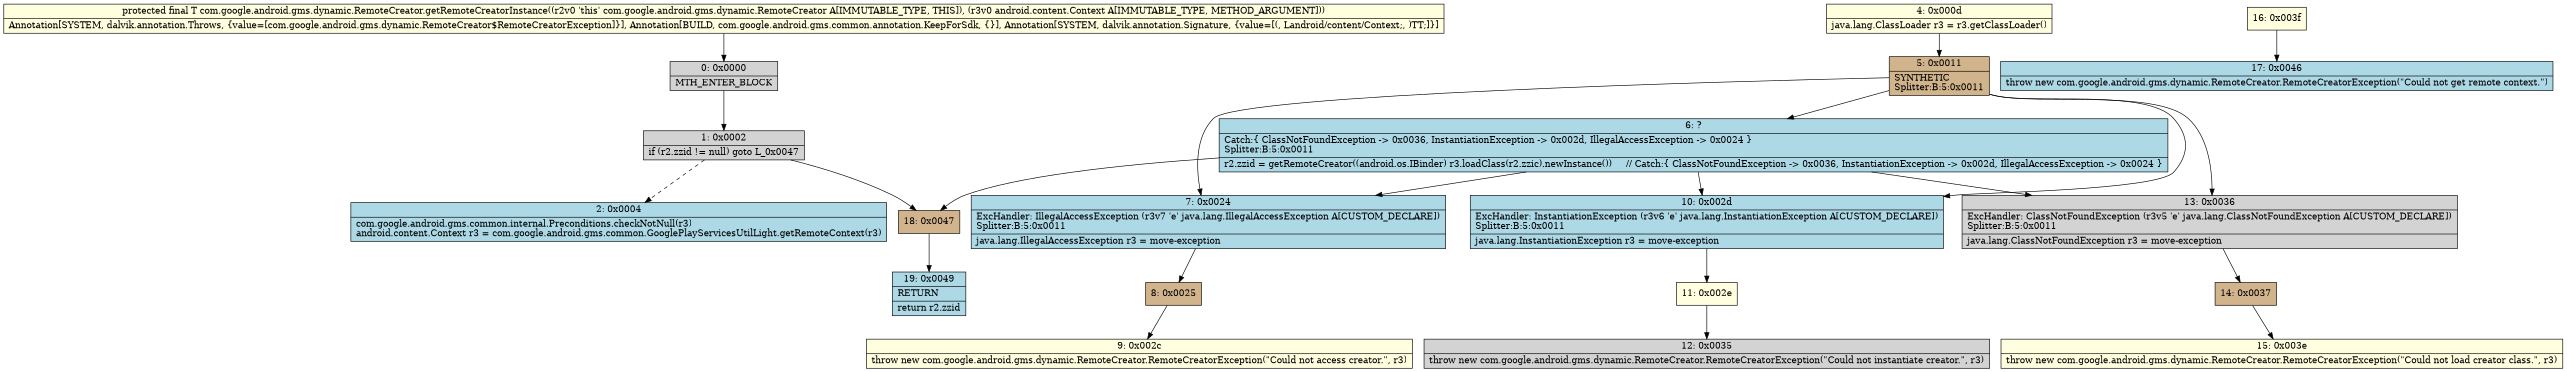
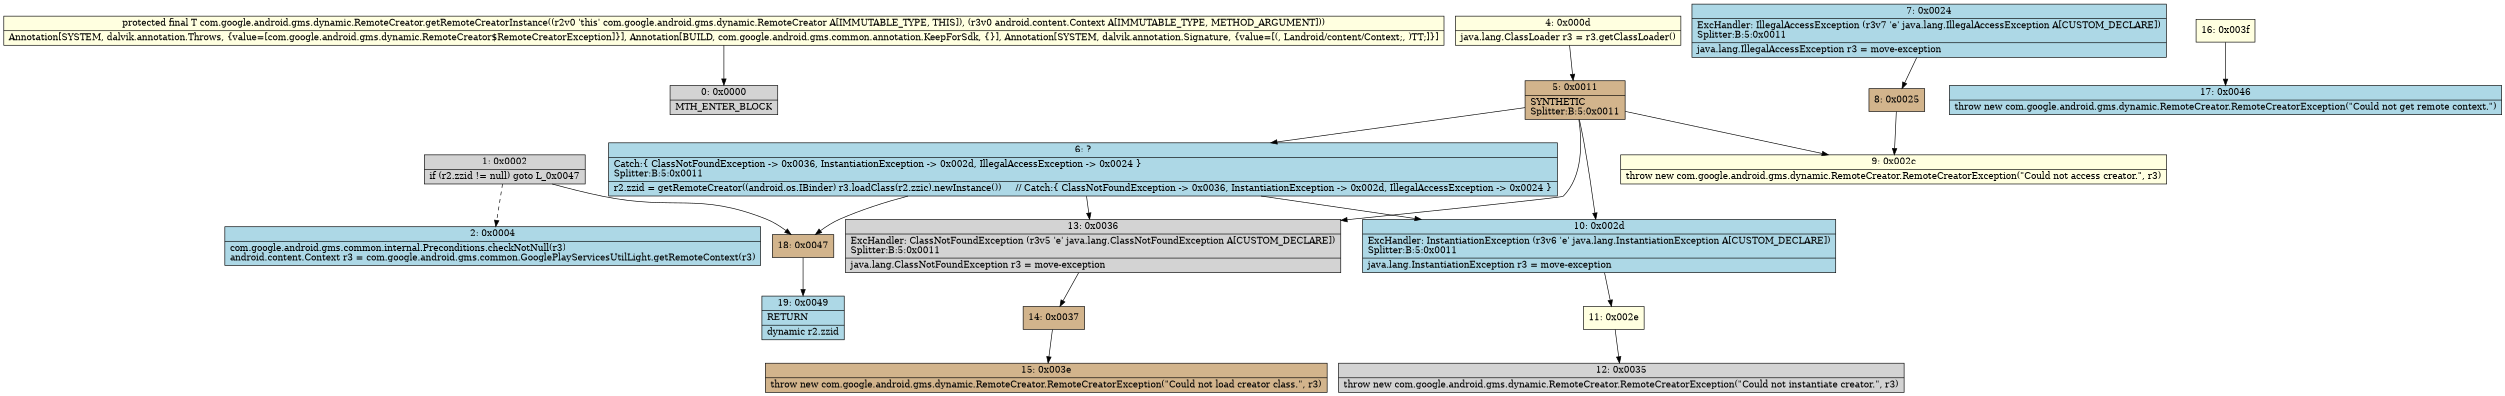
(1513, 90) -> (1724, 132)
(724, 107) -> none
(1454, 183) -> none
(929, 308) -> (803, 332)
(2282, 354) -> (1046, 378)
